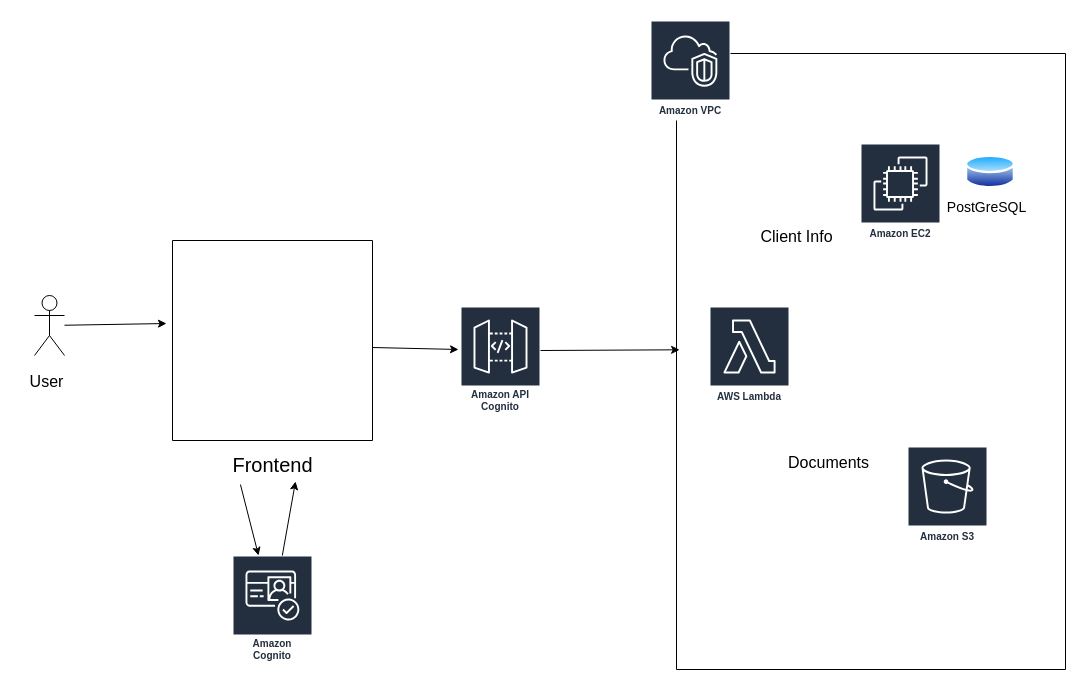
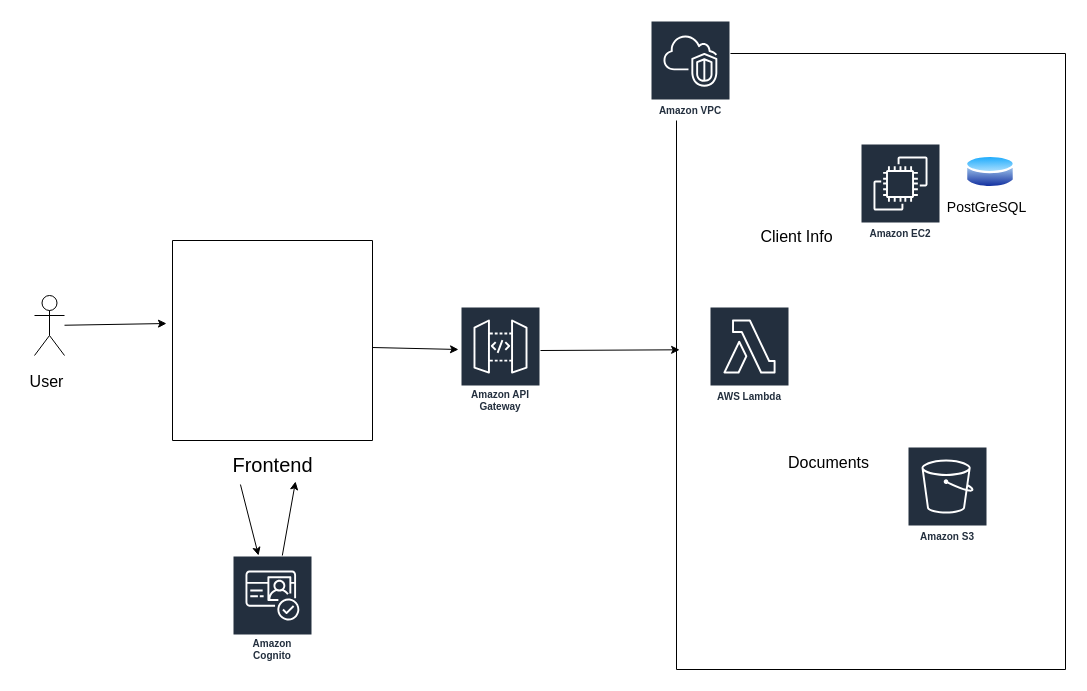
(501, 401) -> (501, 401)
